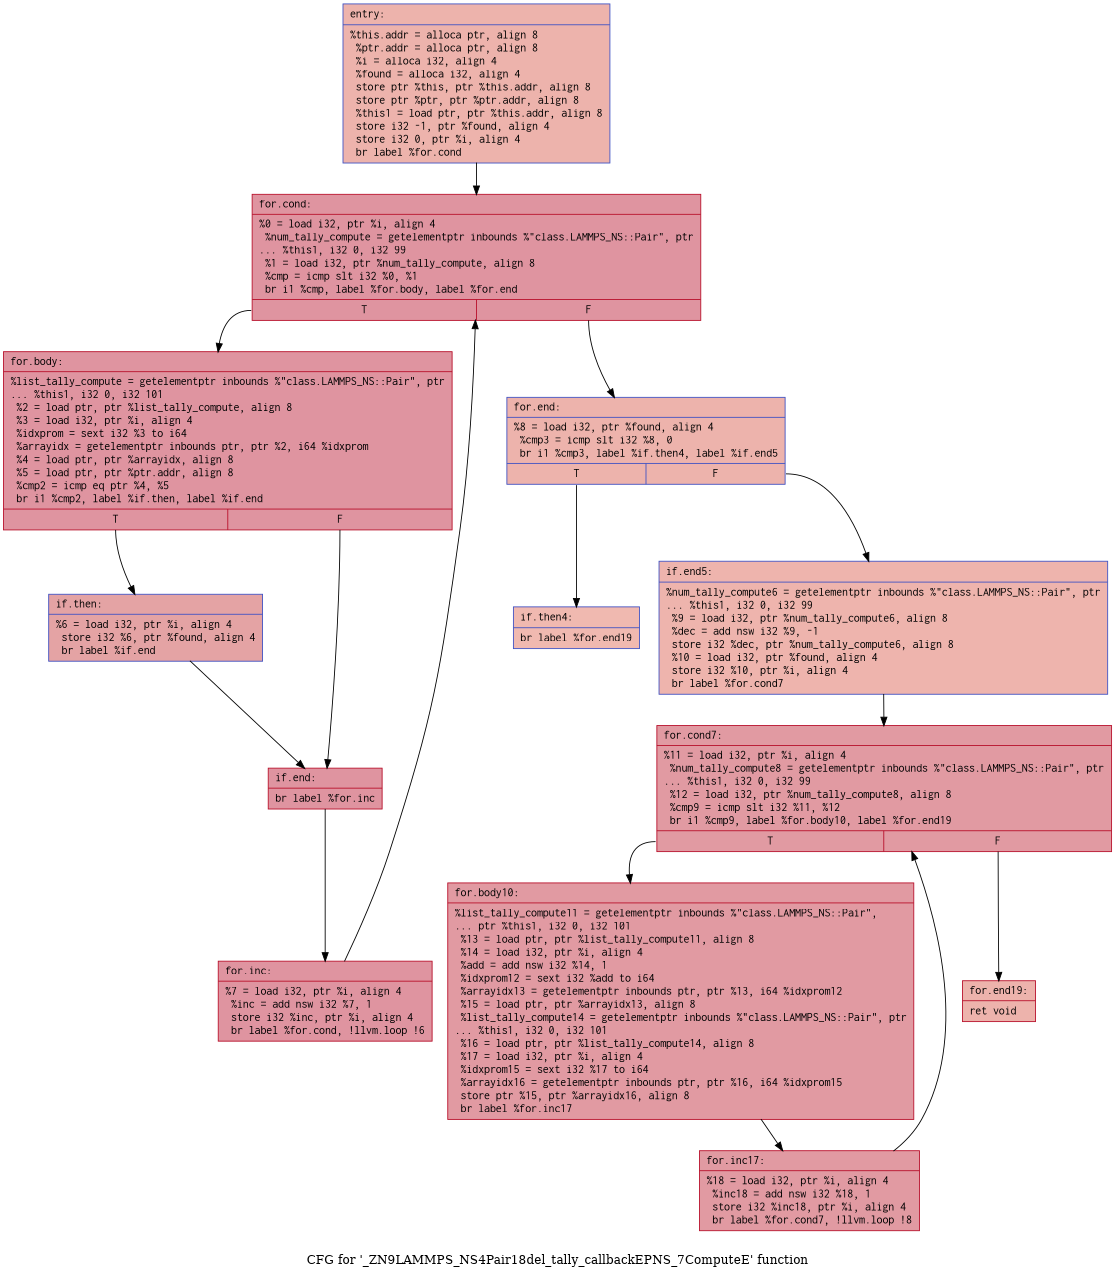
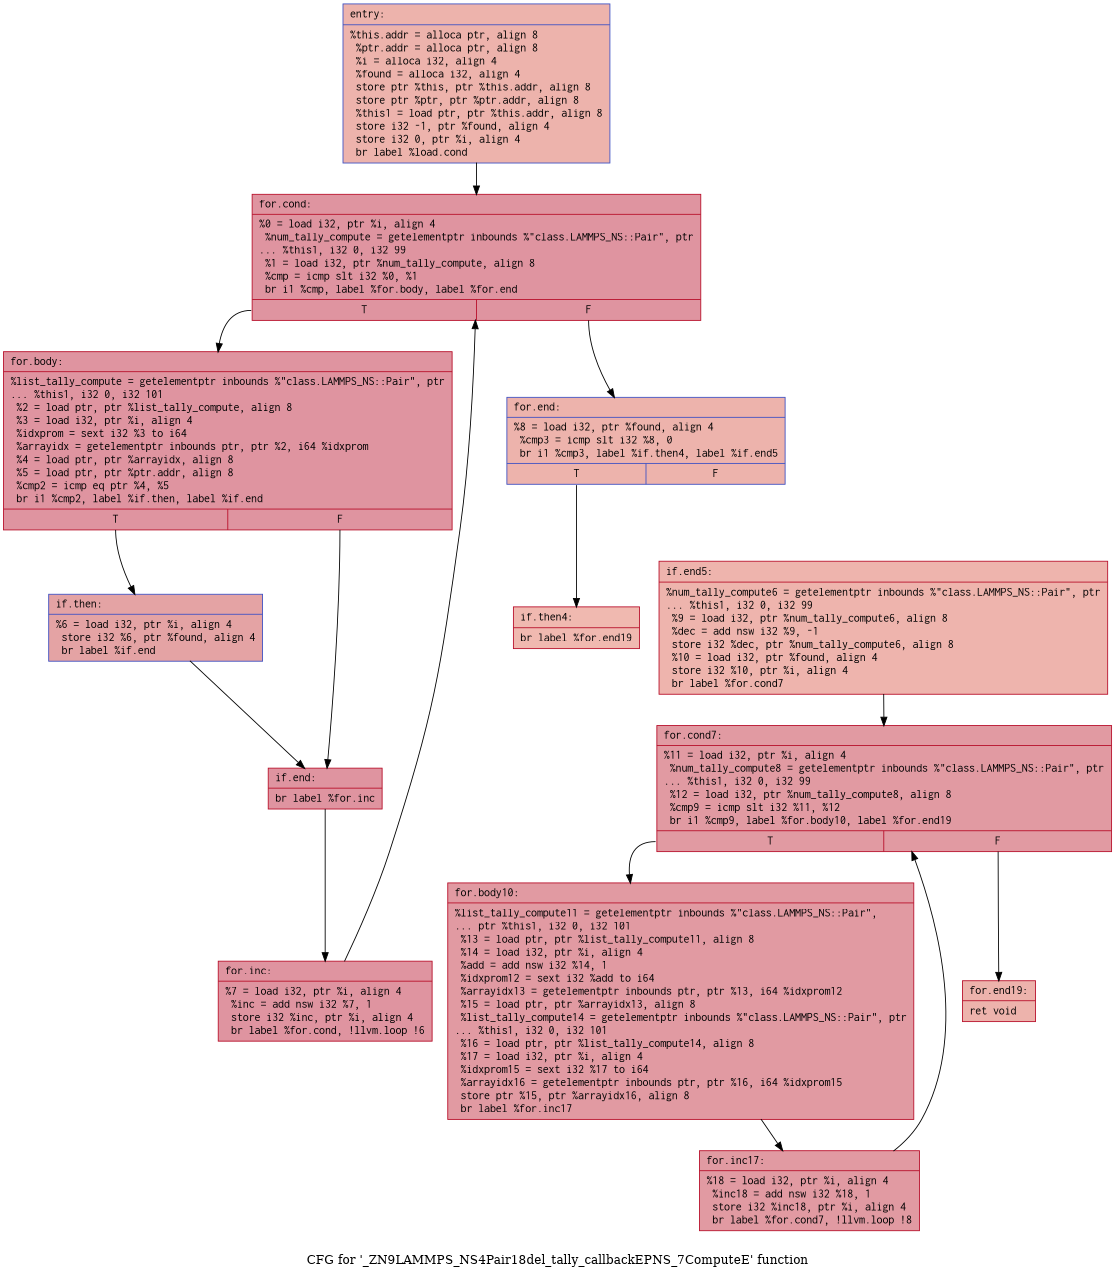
(406, 152) -> (409, 152)
(838, 501) -> none
(576, 628) -> (576, 628)
(883, 628) -> (883, 628)
